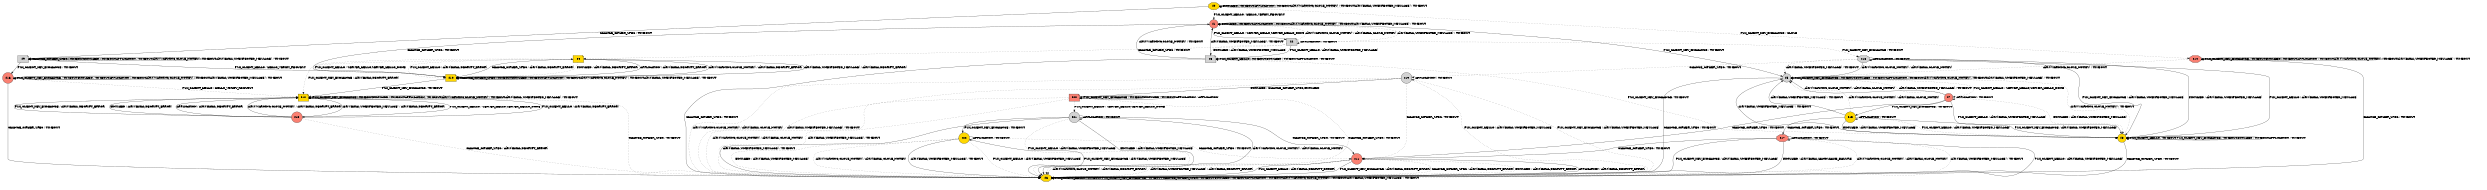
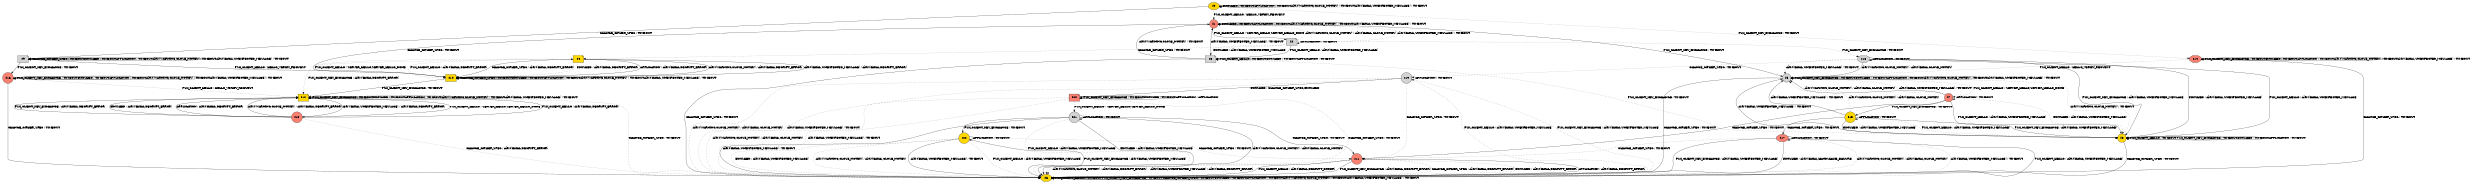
(1769, 33) -> (1769, 33)
(2075, 68) -> (2075, 68)
(1571, 153) -> (1571, 153)
